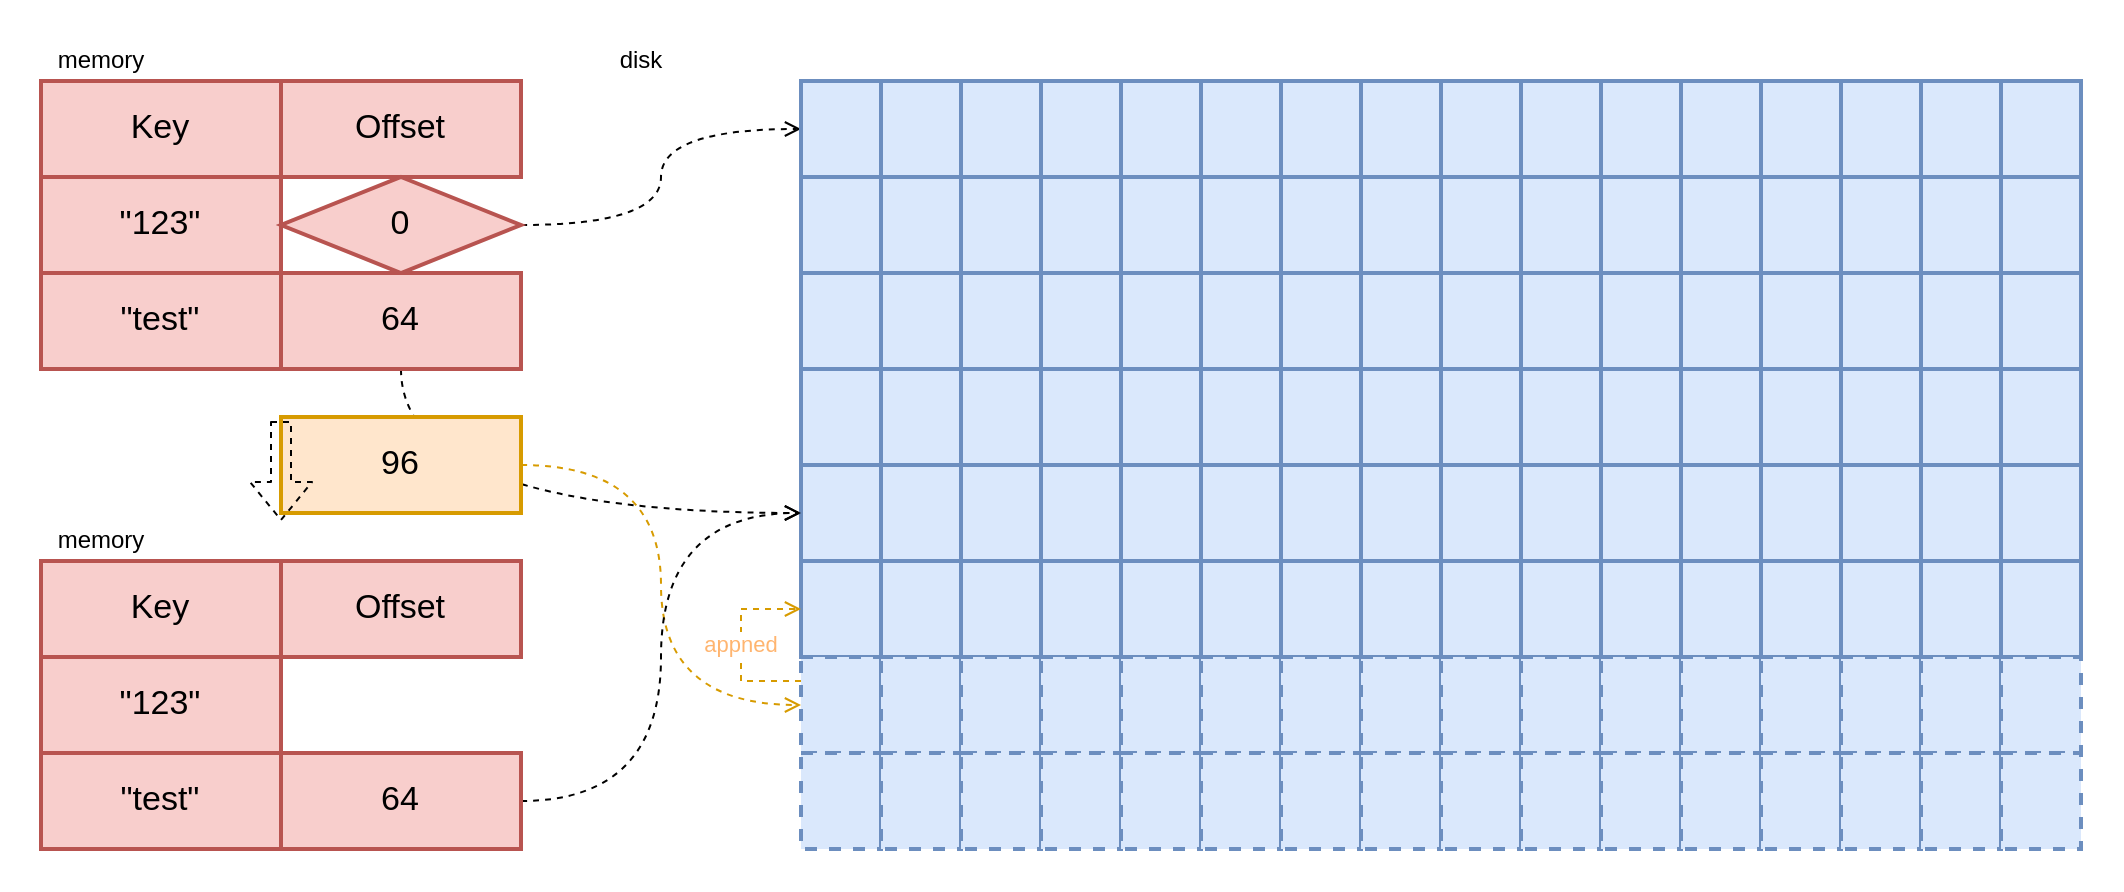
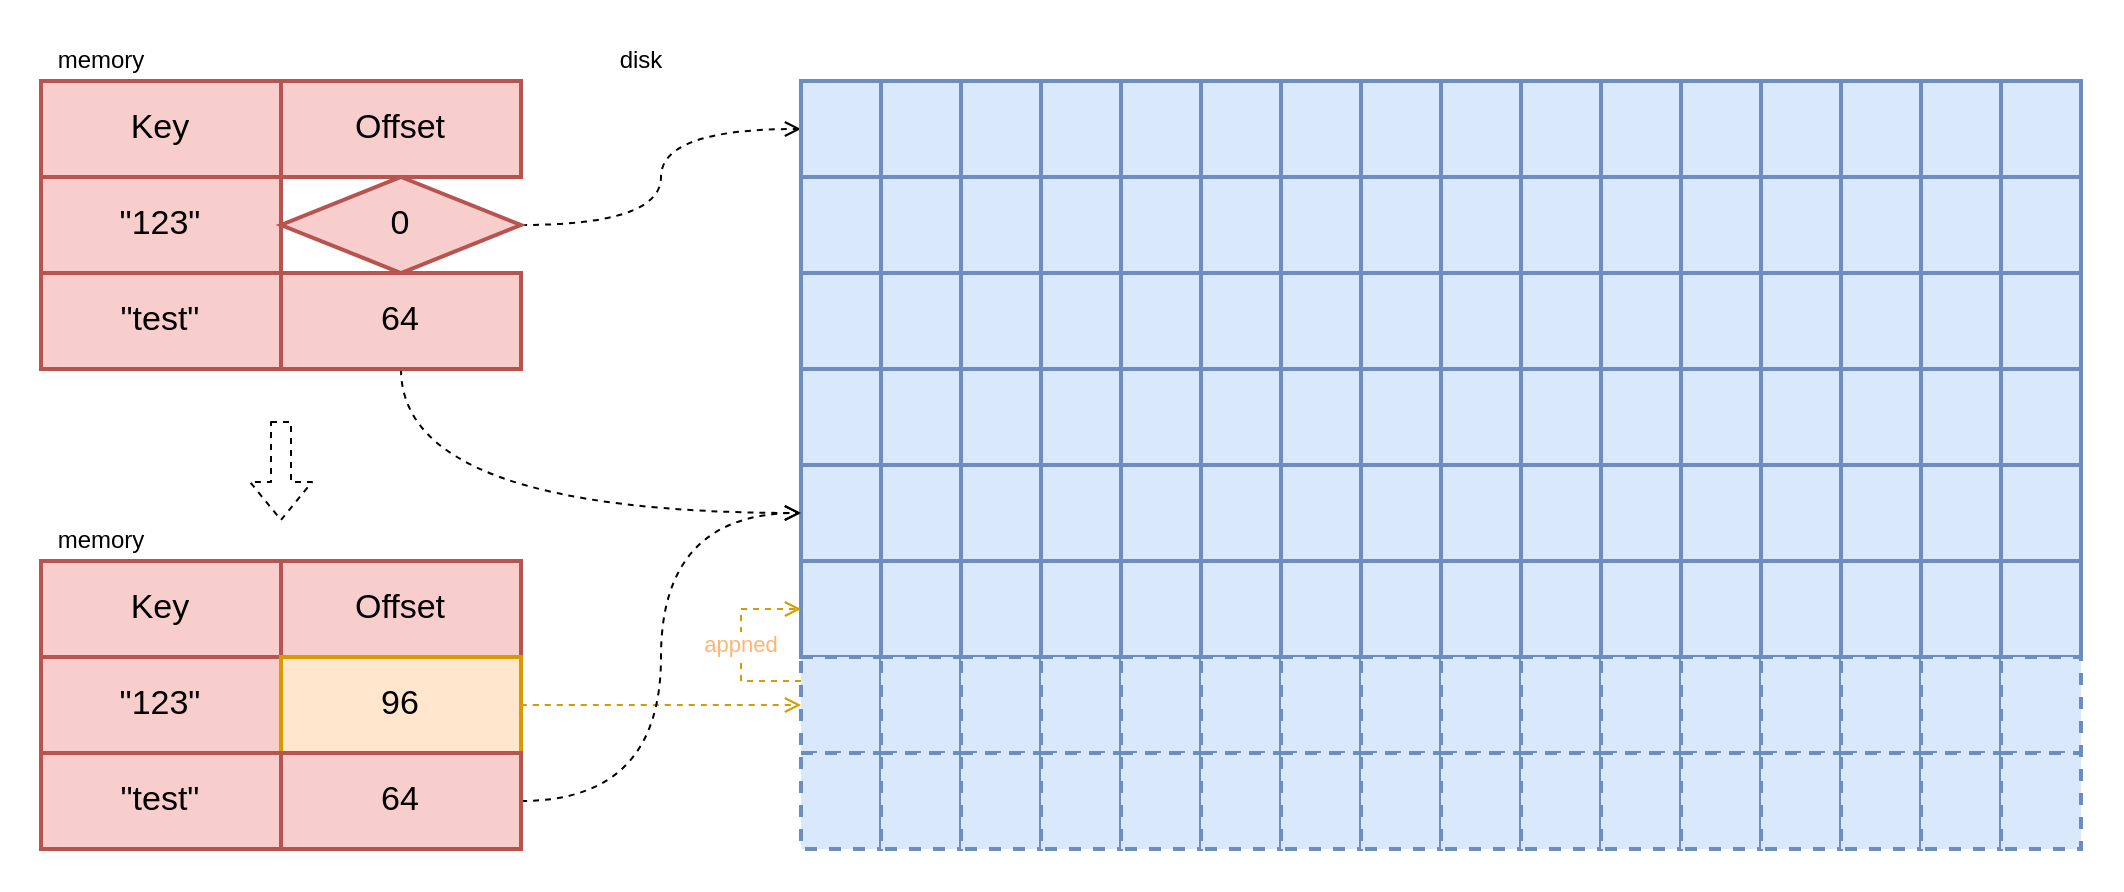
(401, 465) -> (401, 705)
